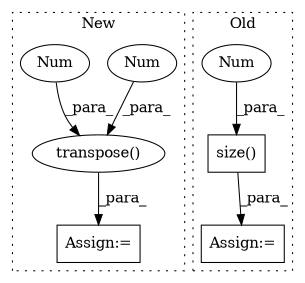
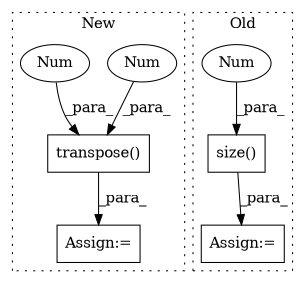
(99, 154) -> (99, 154)
